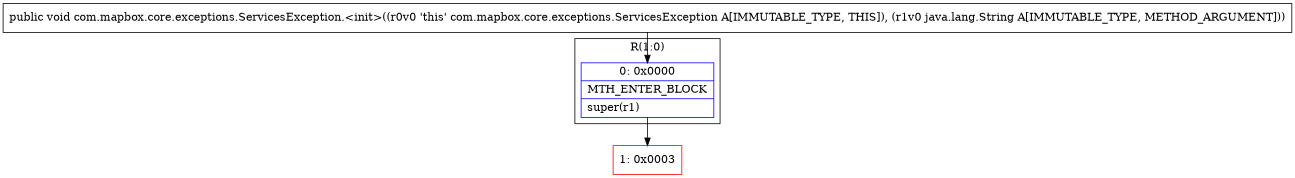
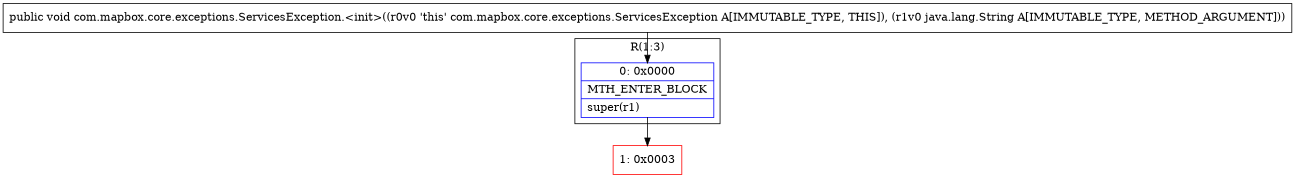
(647, 48) -> (647, 48)
